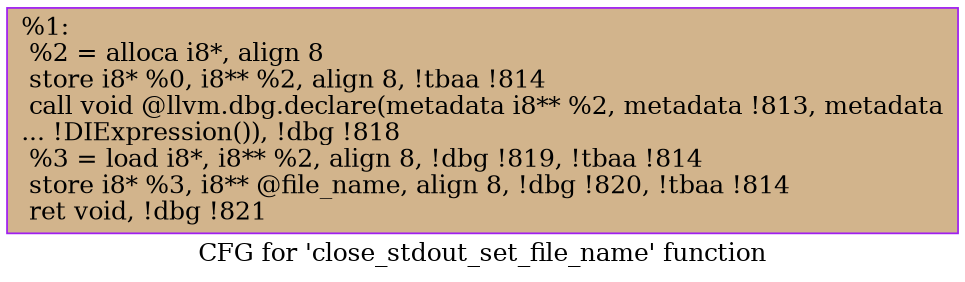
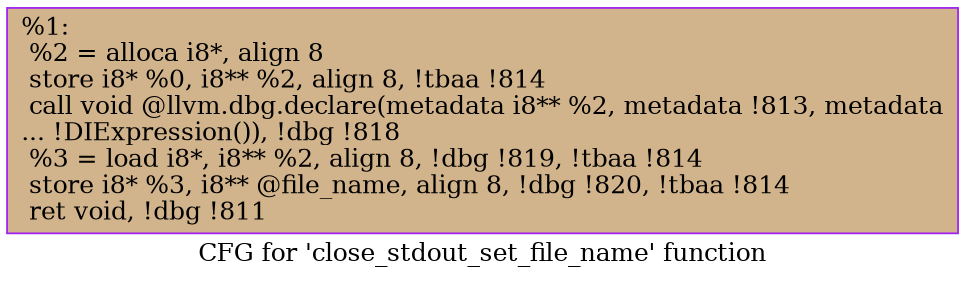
(144, 212) -> (144, 212)
